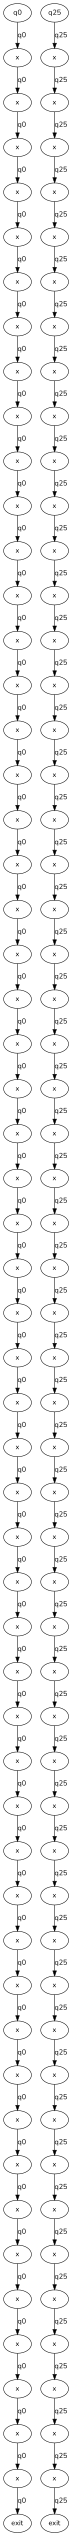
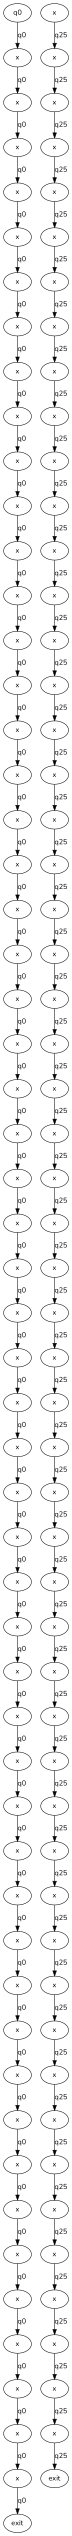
(55, 13) -> none
